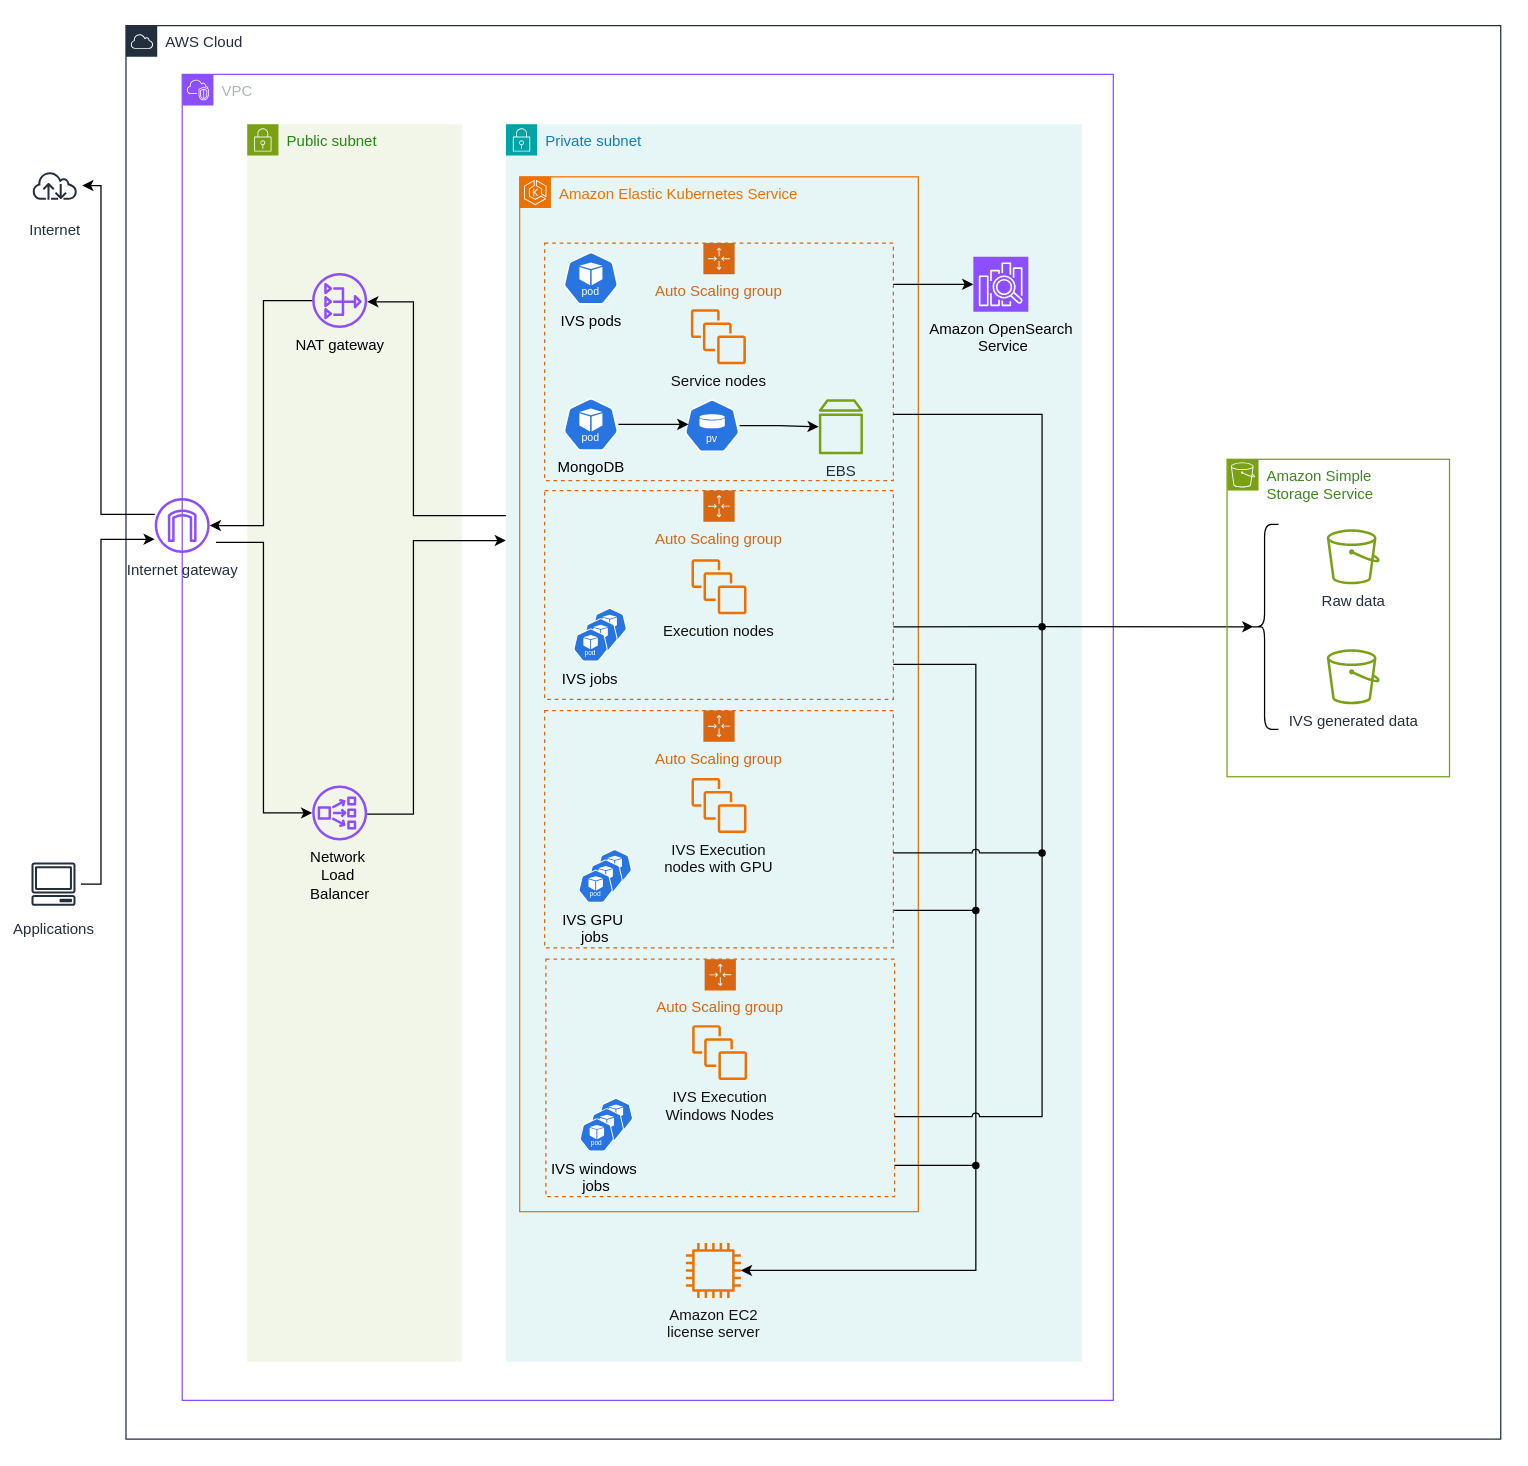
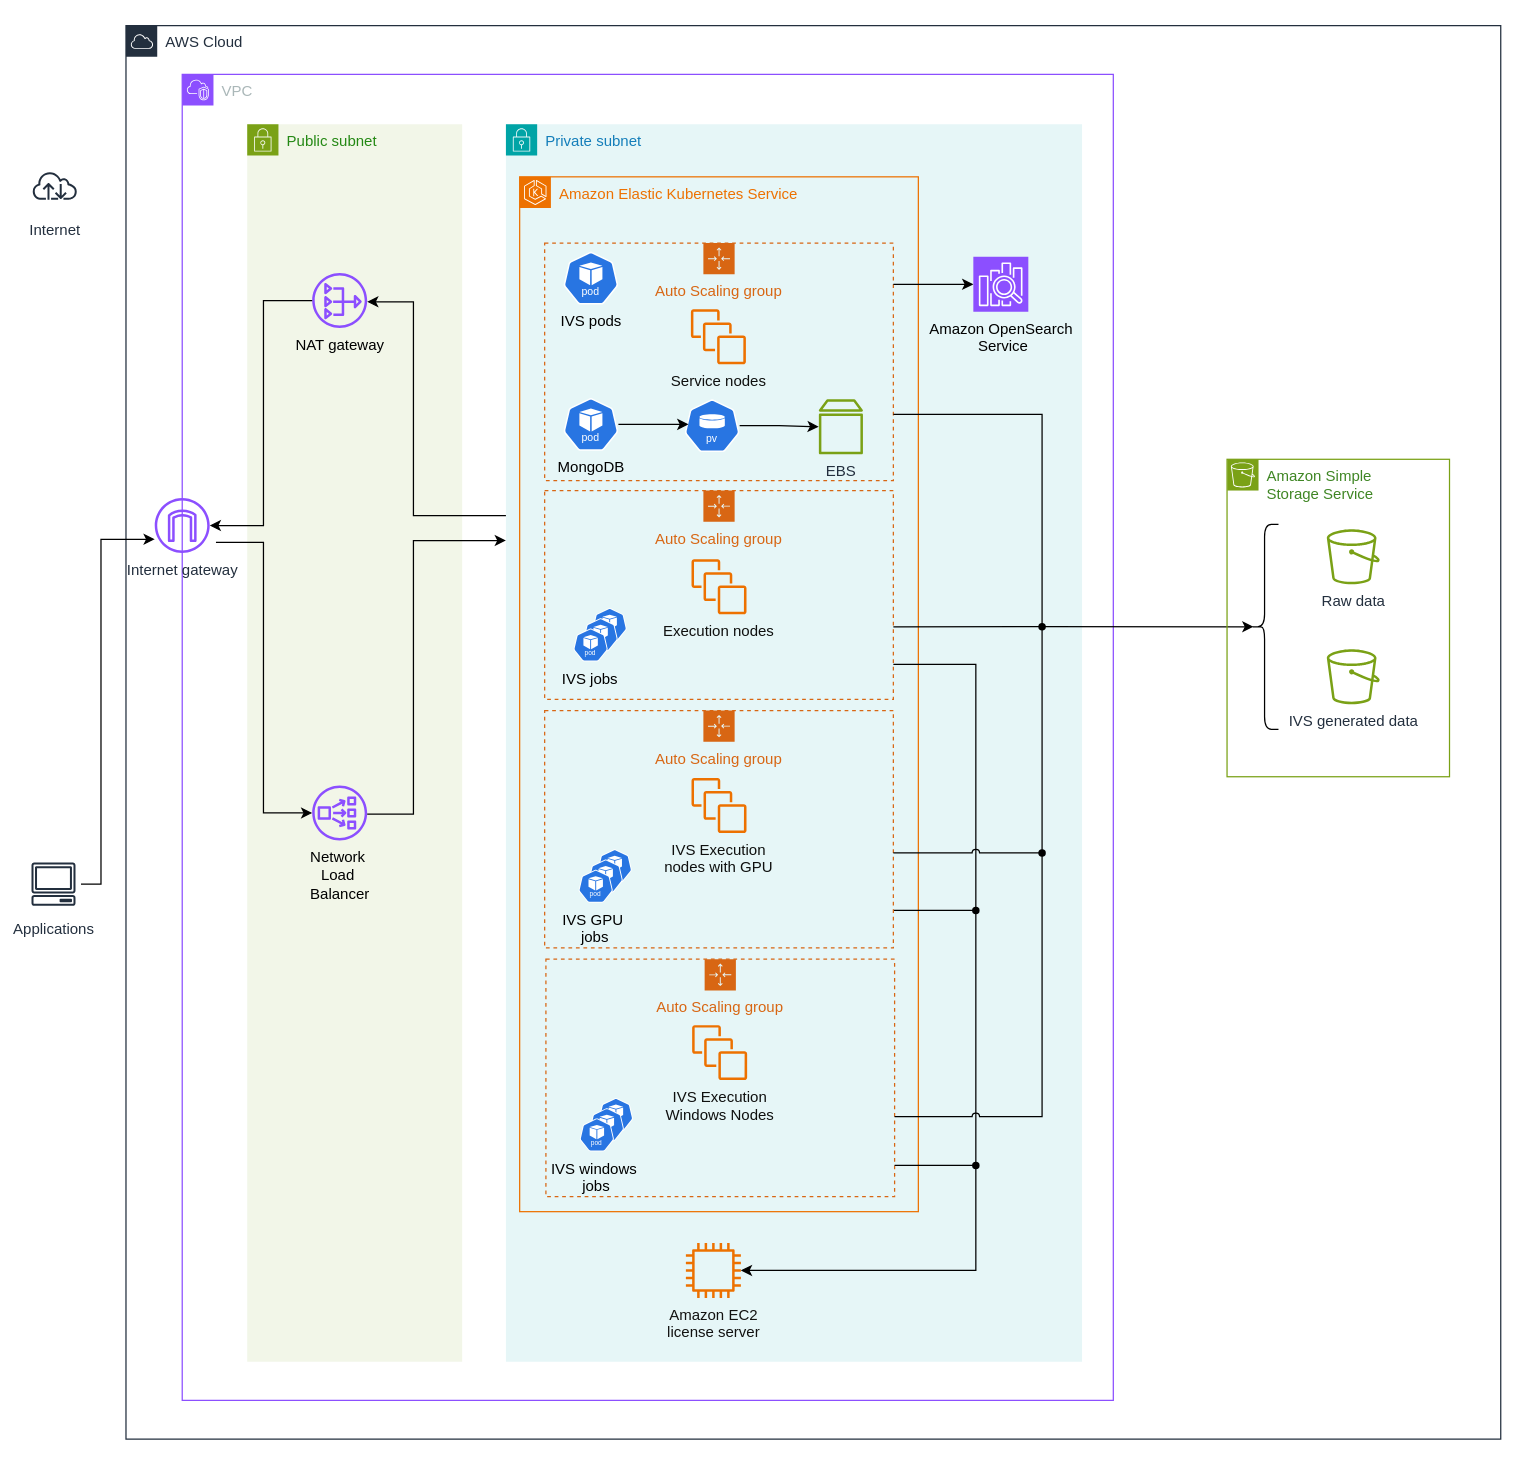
(101, 372) -> none
